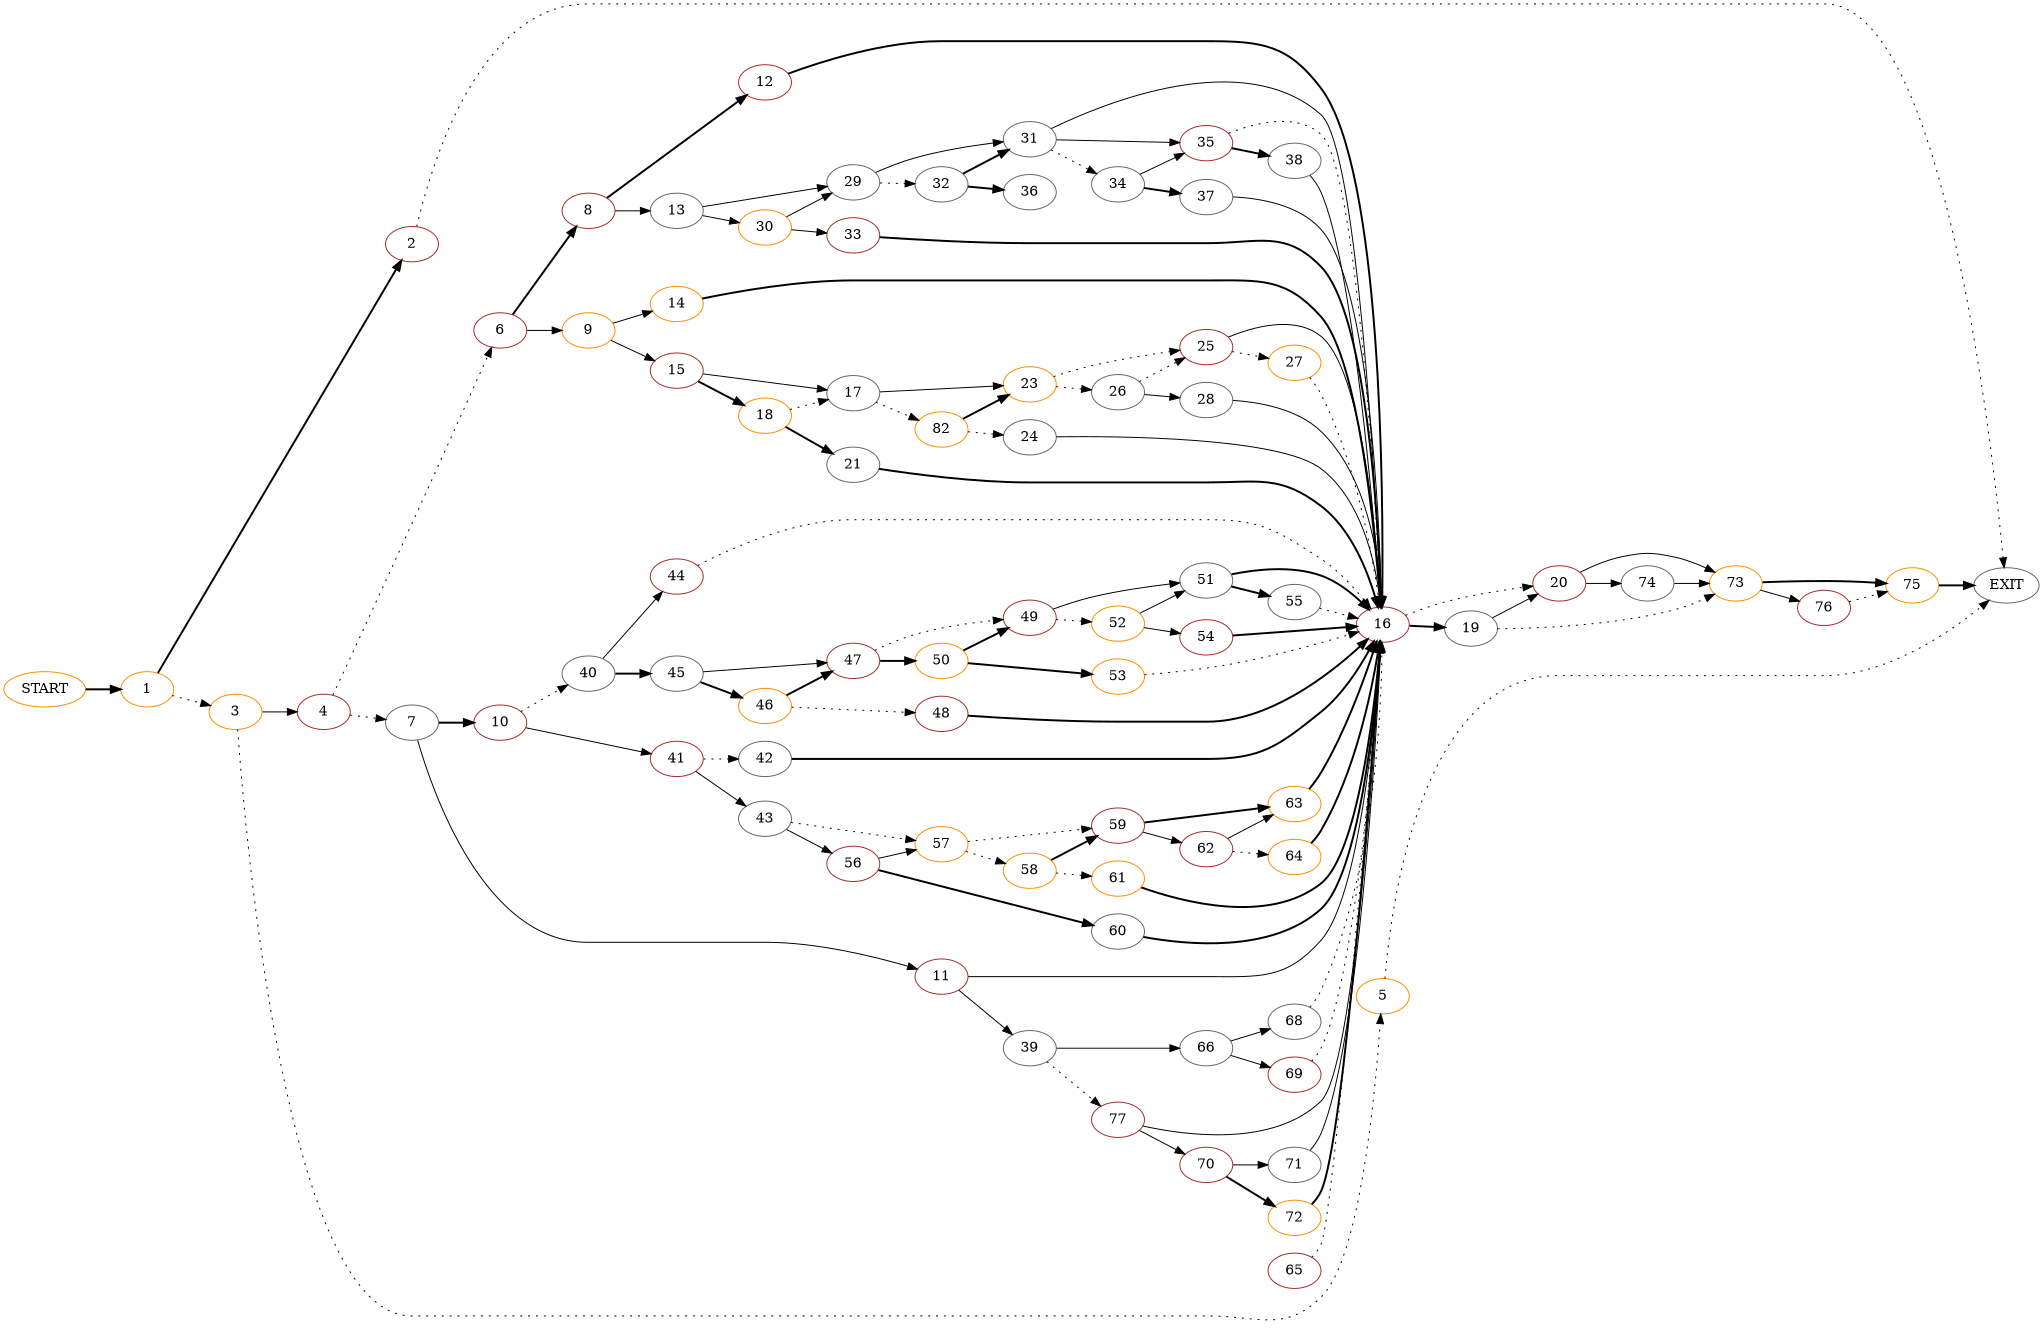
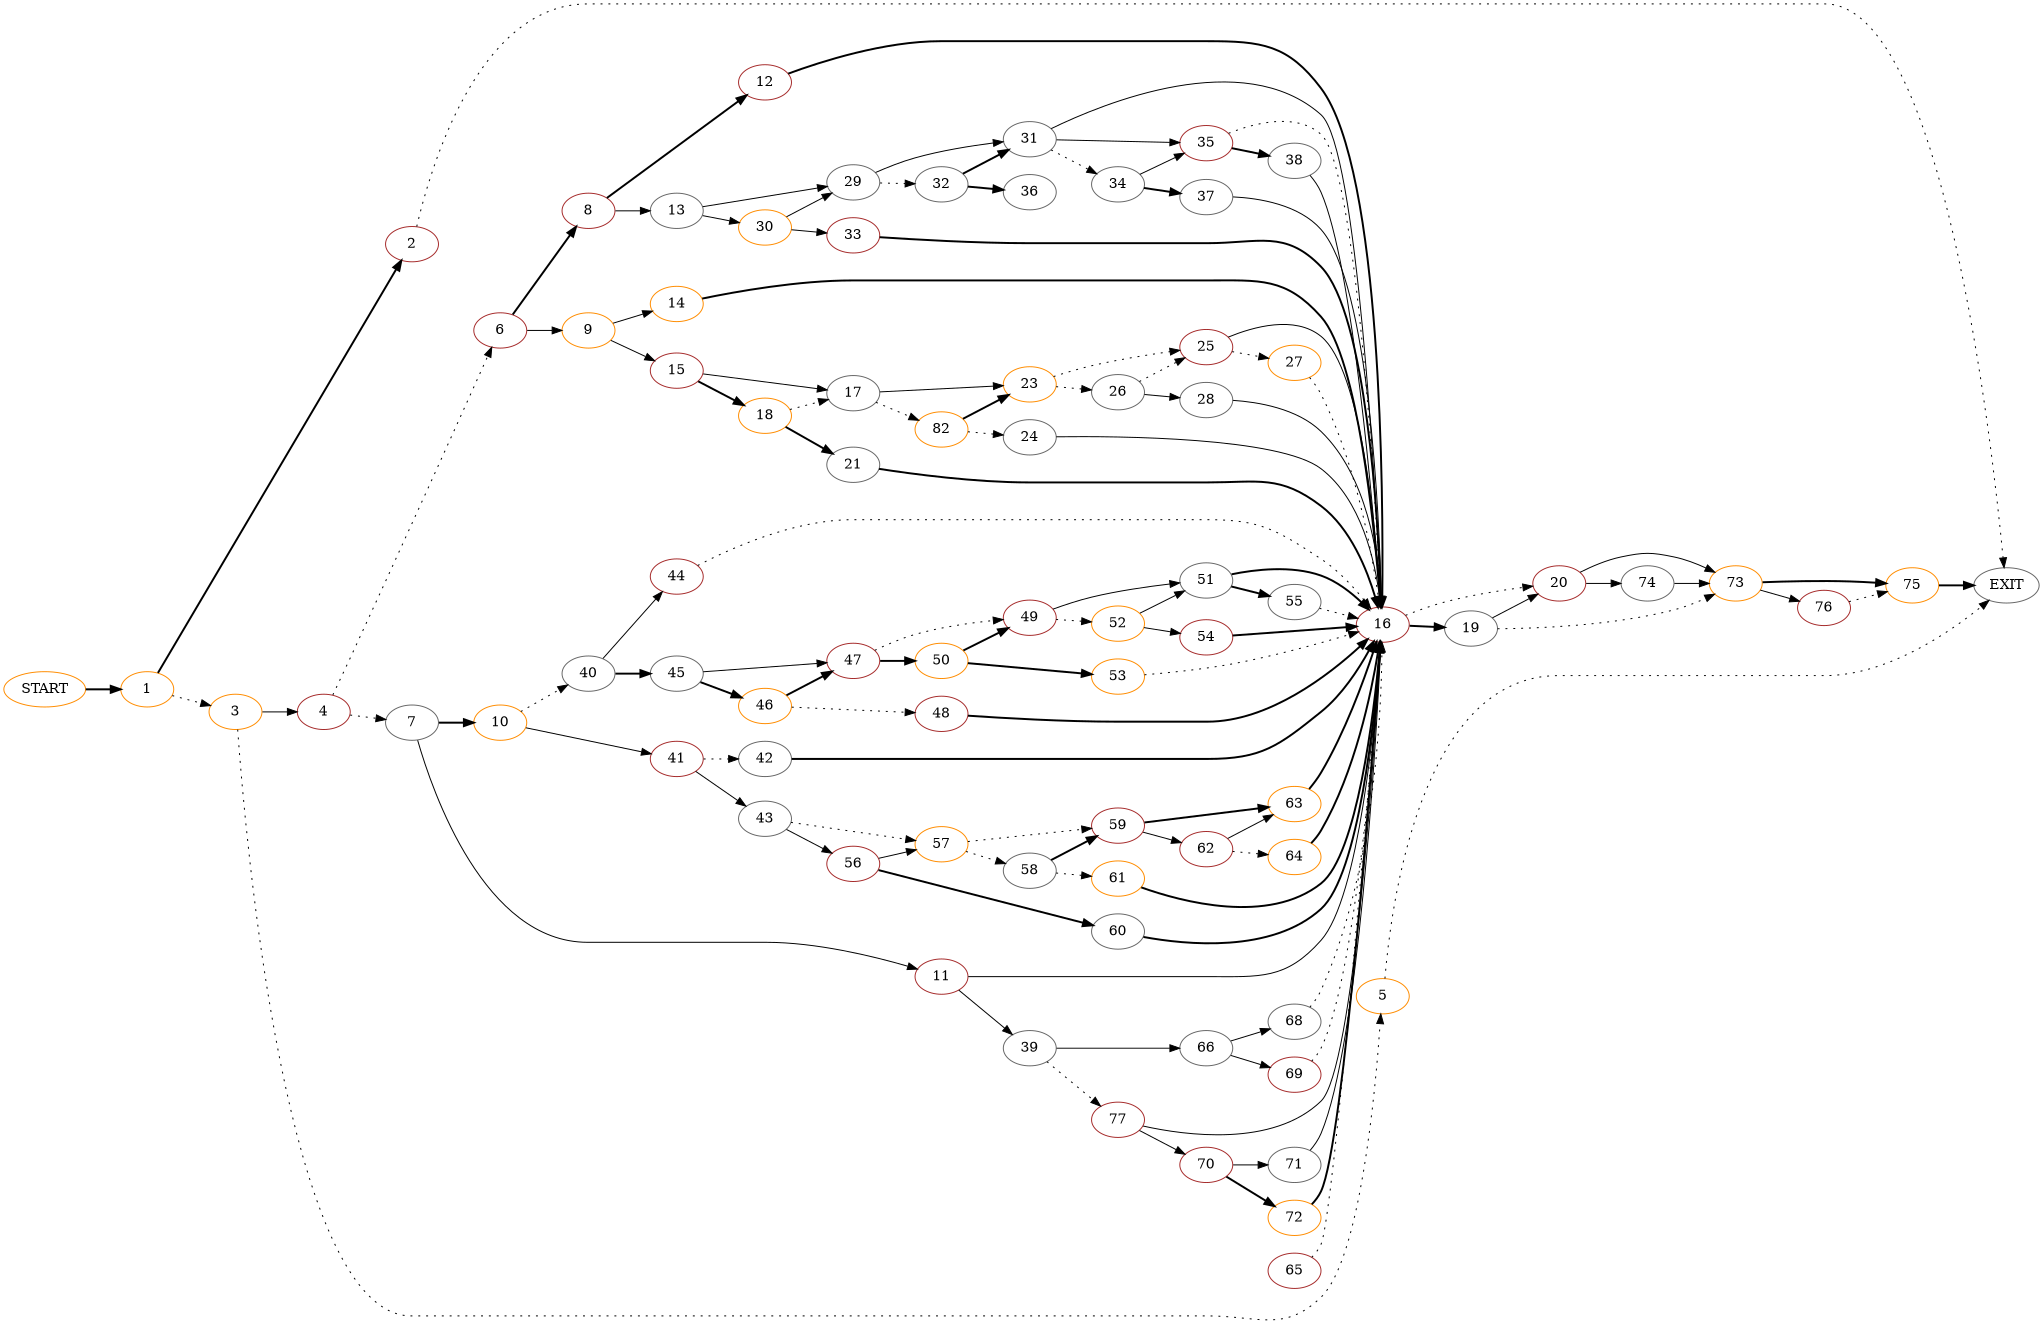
(500, 723) -> (500, 723)
(1030, 871) -> (1030, 871)
